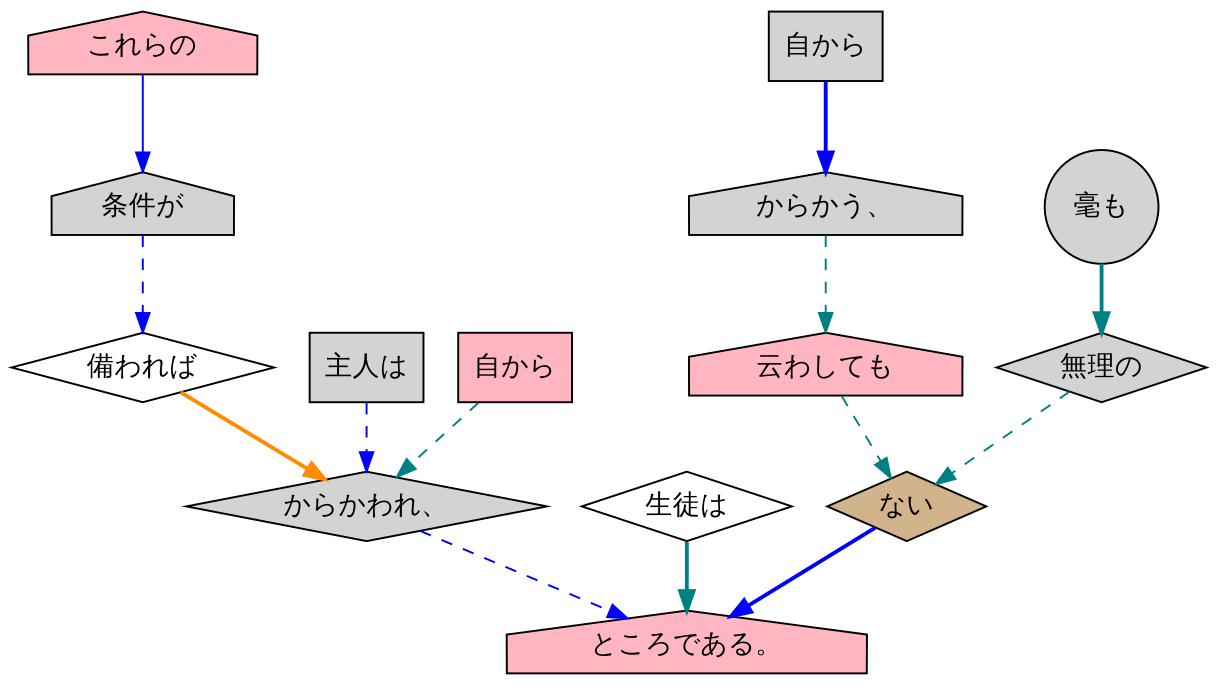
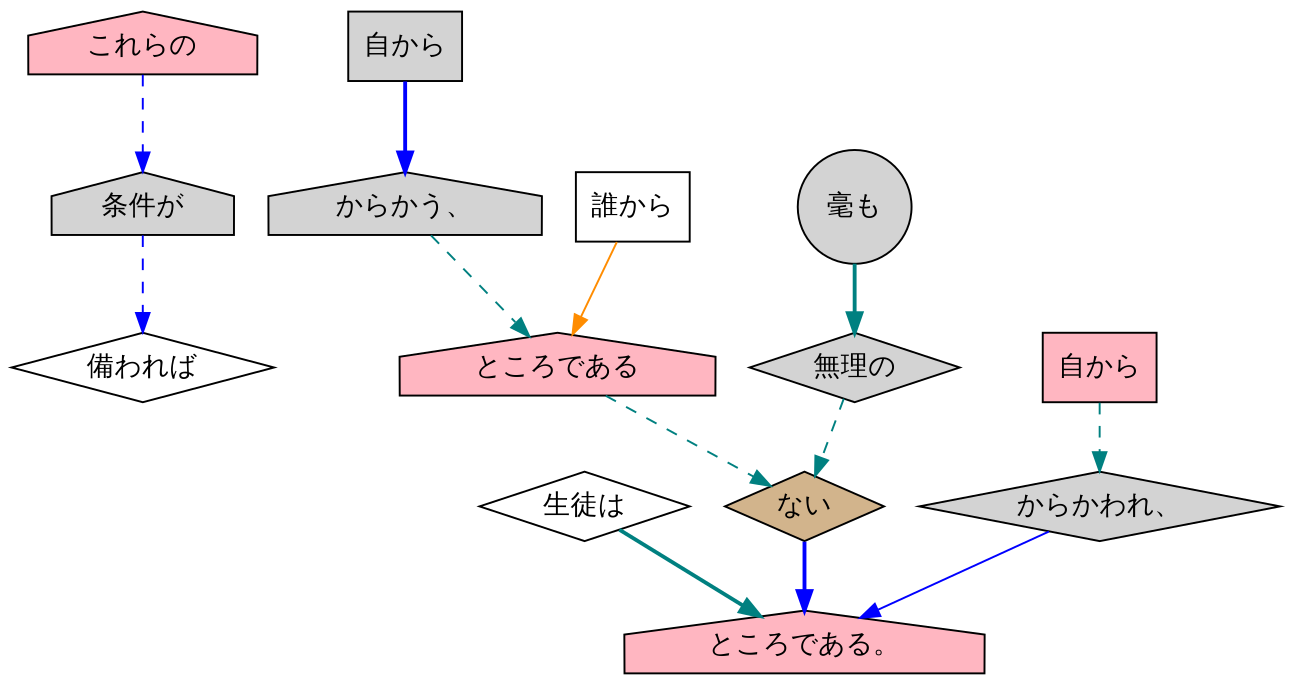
(143, 113) -> (143, 113)
none -> (633, 207)
(367, 367) -> none
(826, 367) -> (558, 367)
(244, 431) -> none
(515, 571) -> (964, 571)
